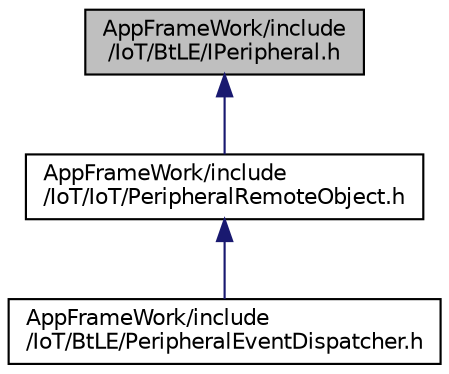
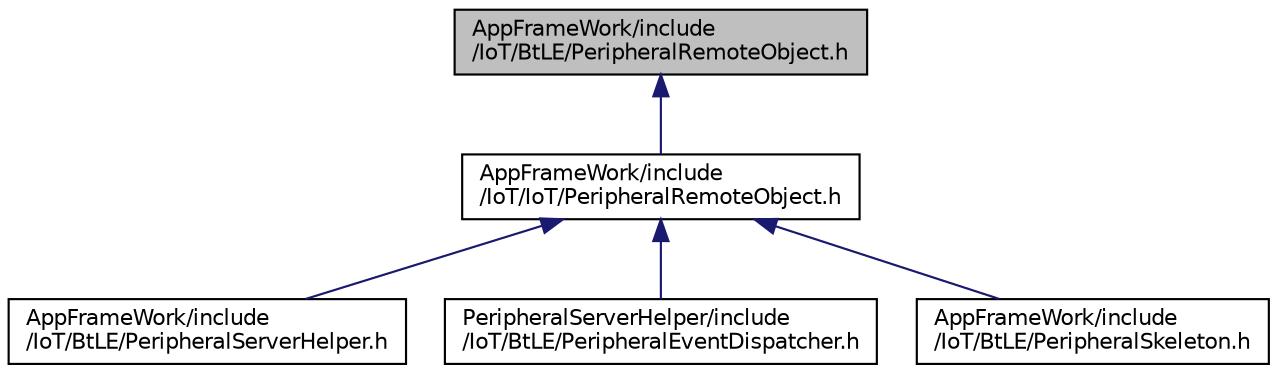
(225, 42) -> (661, 42)
none -> (207, 332)
(225, 332) -> (661, 332)
none -> (1093, 332)
